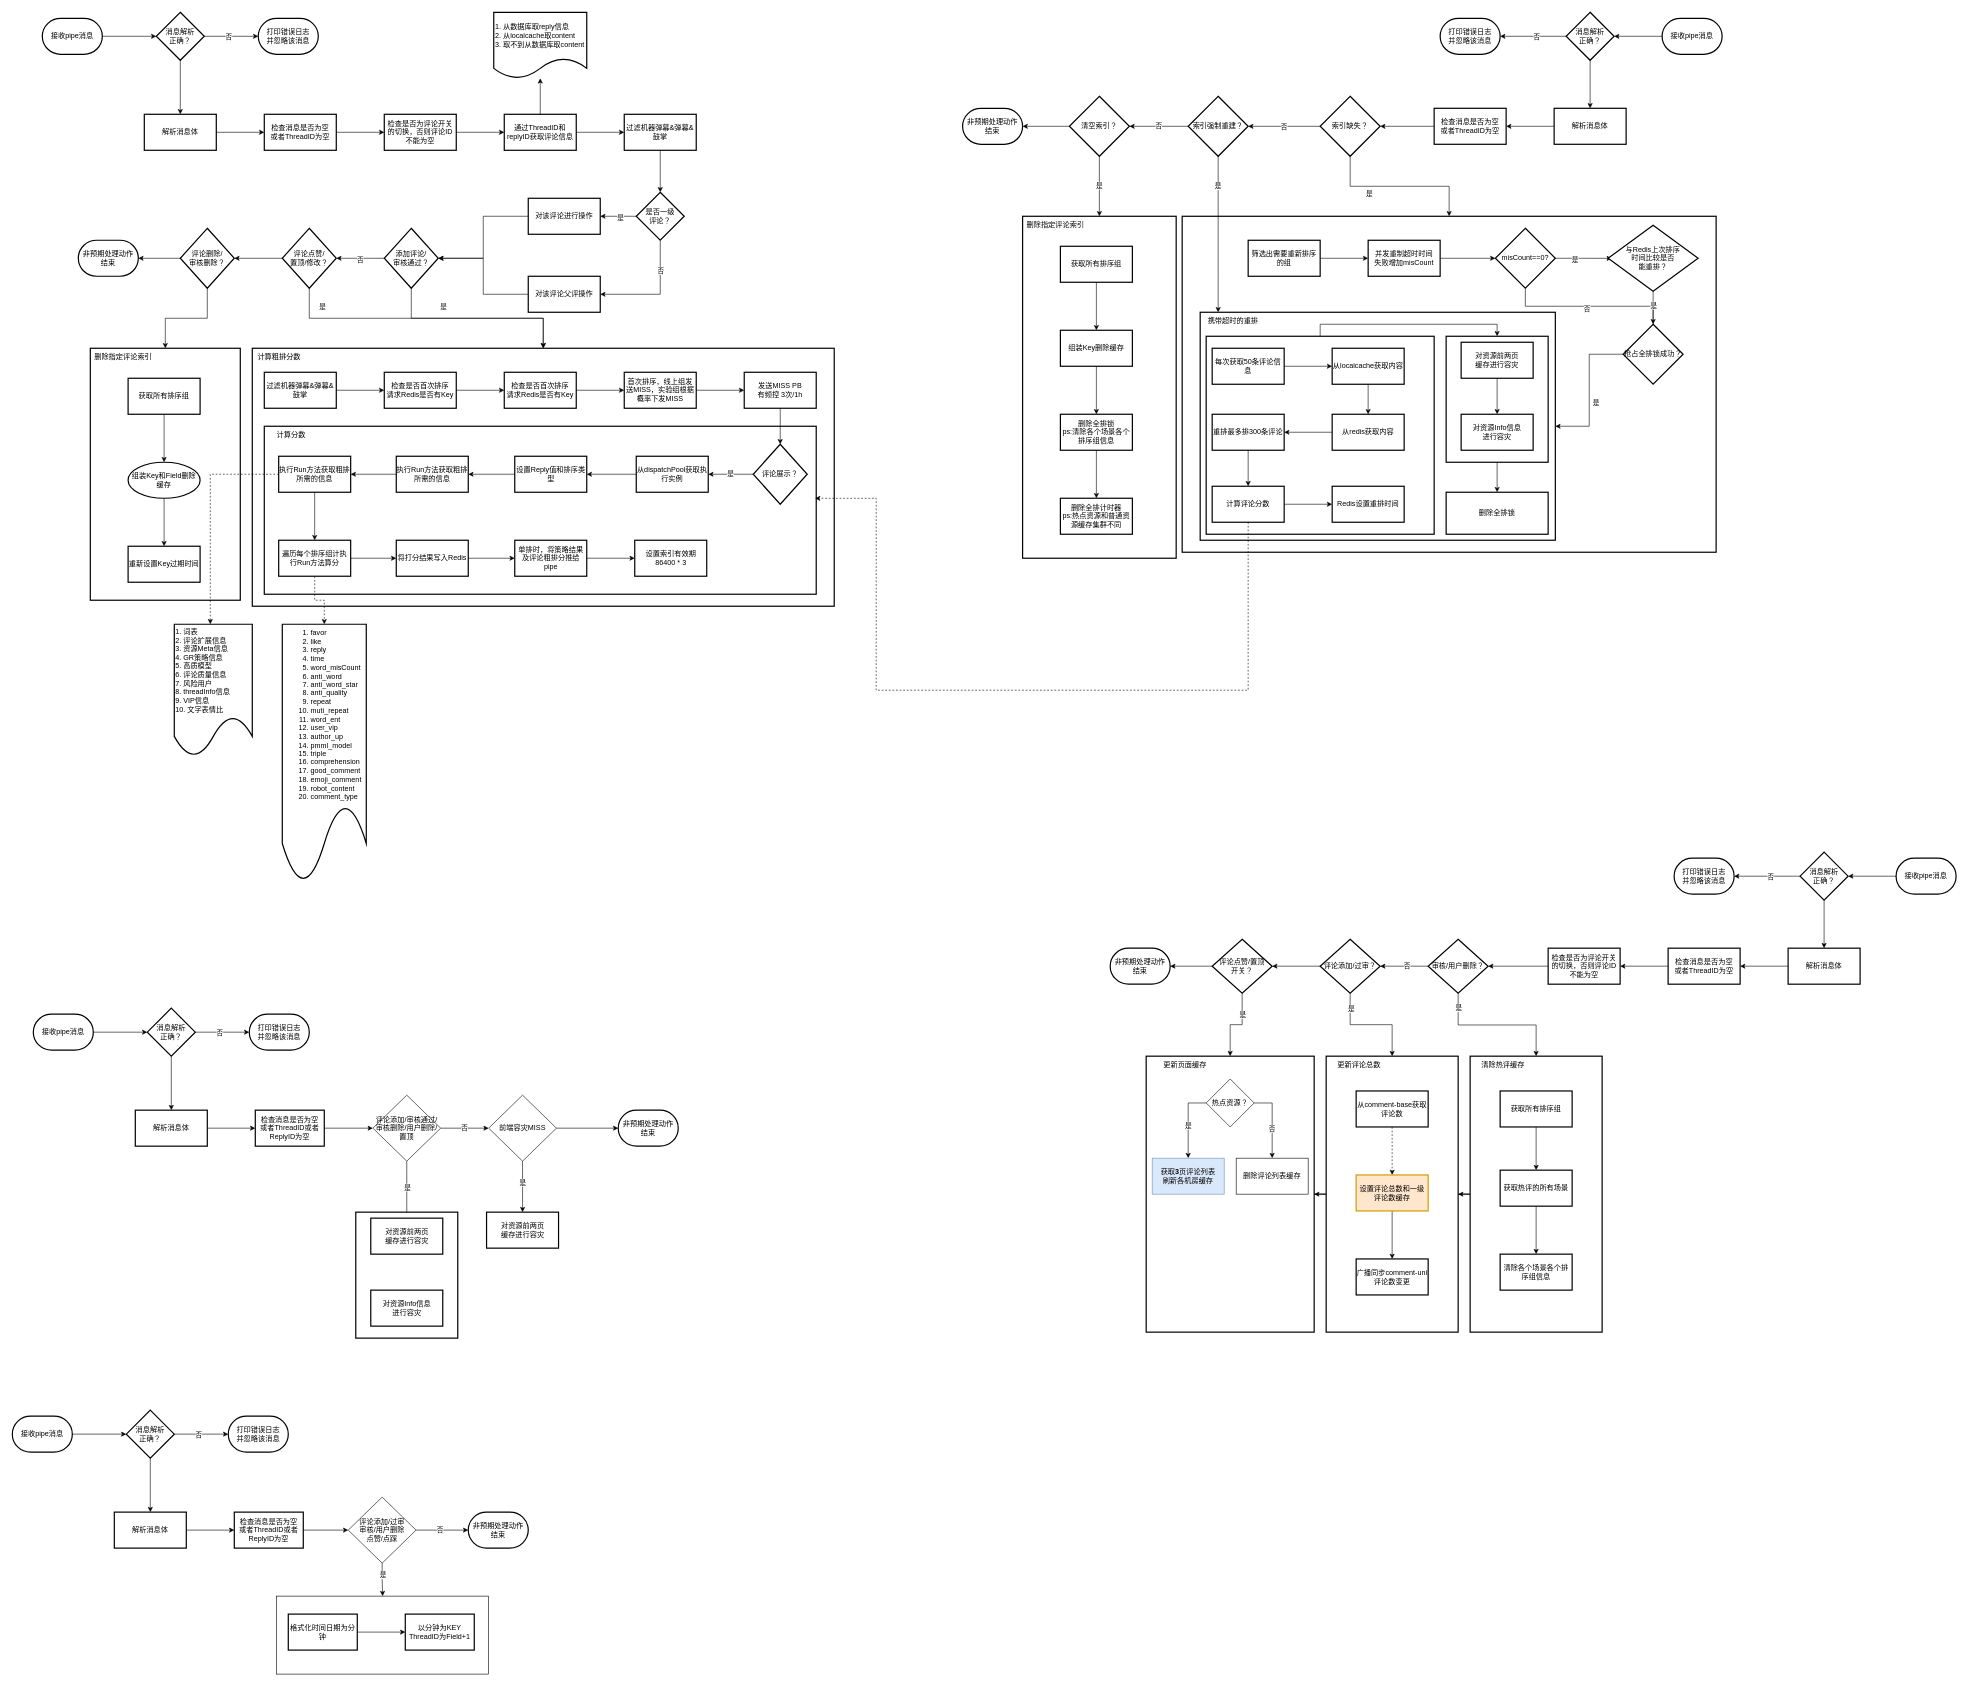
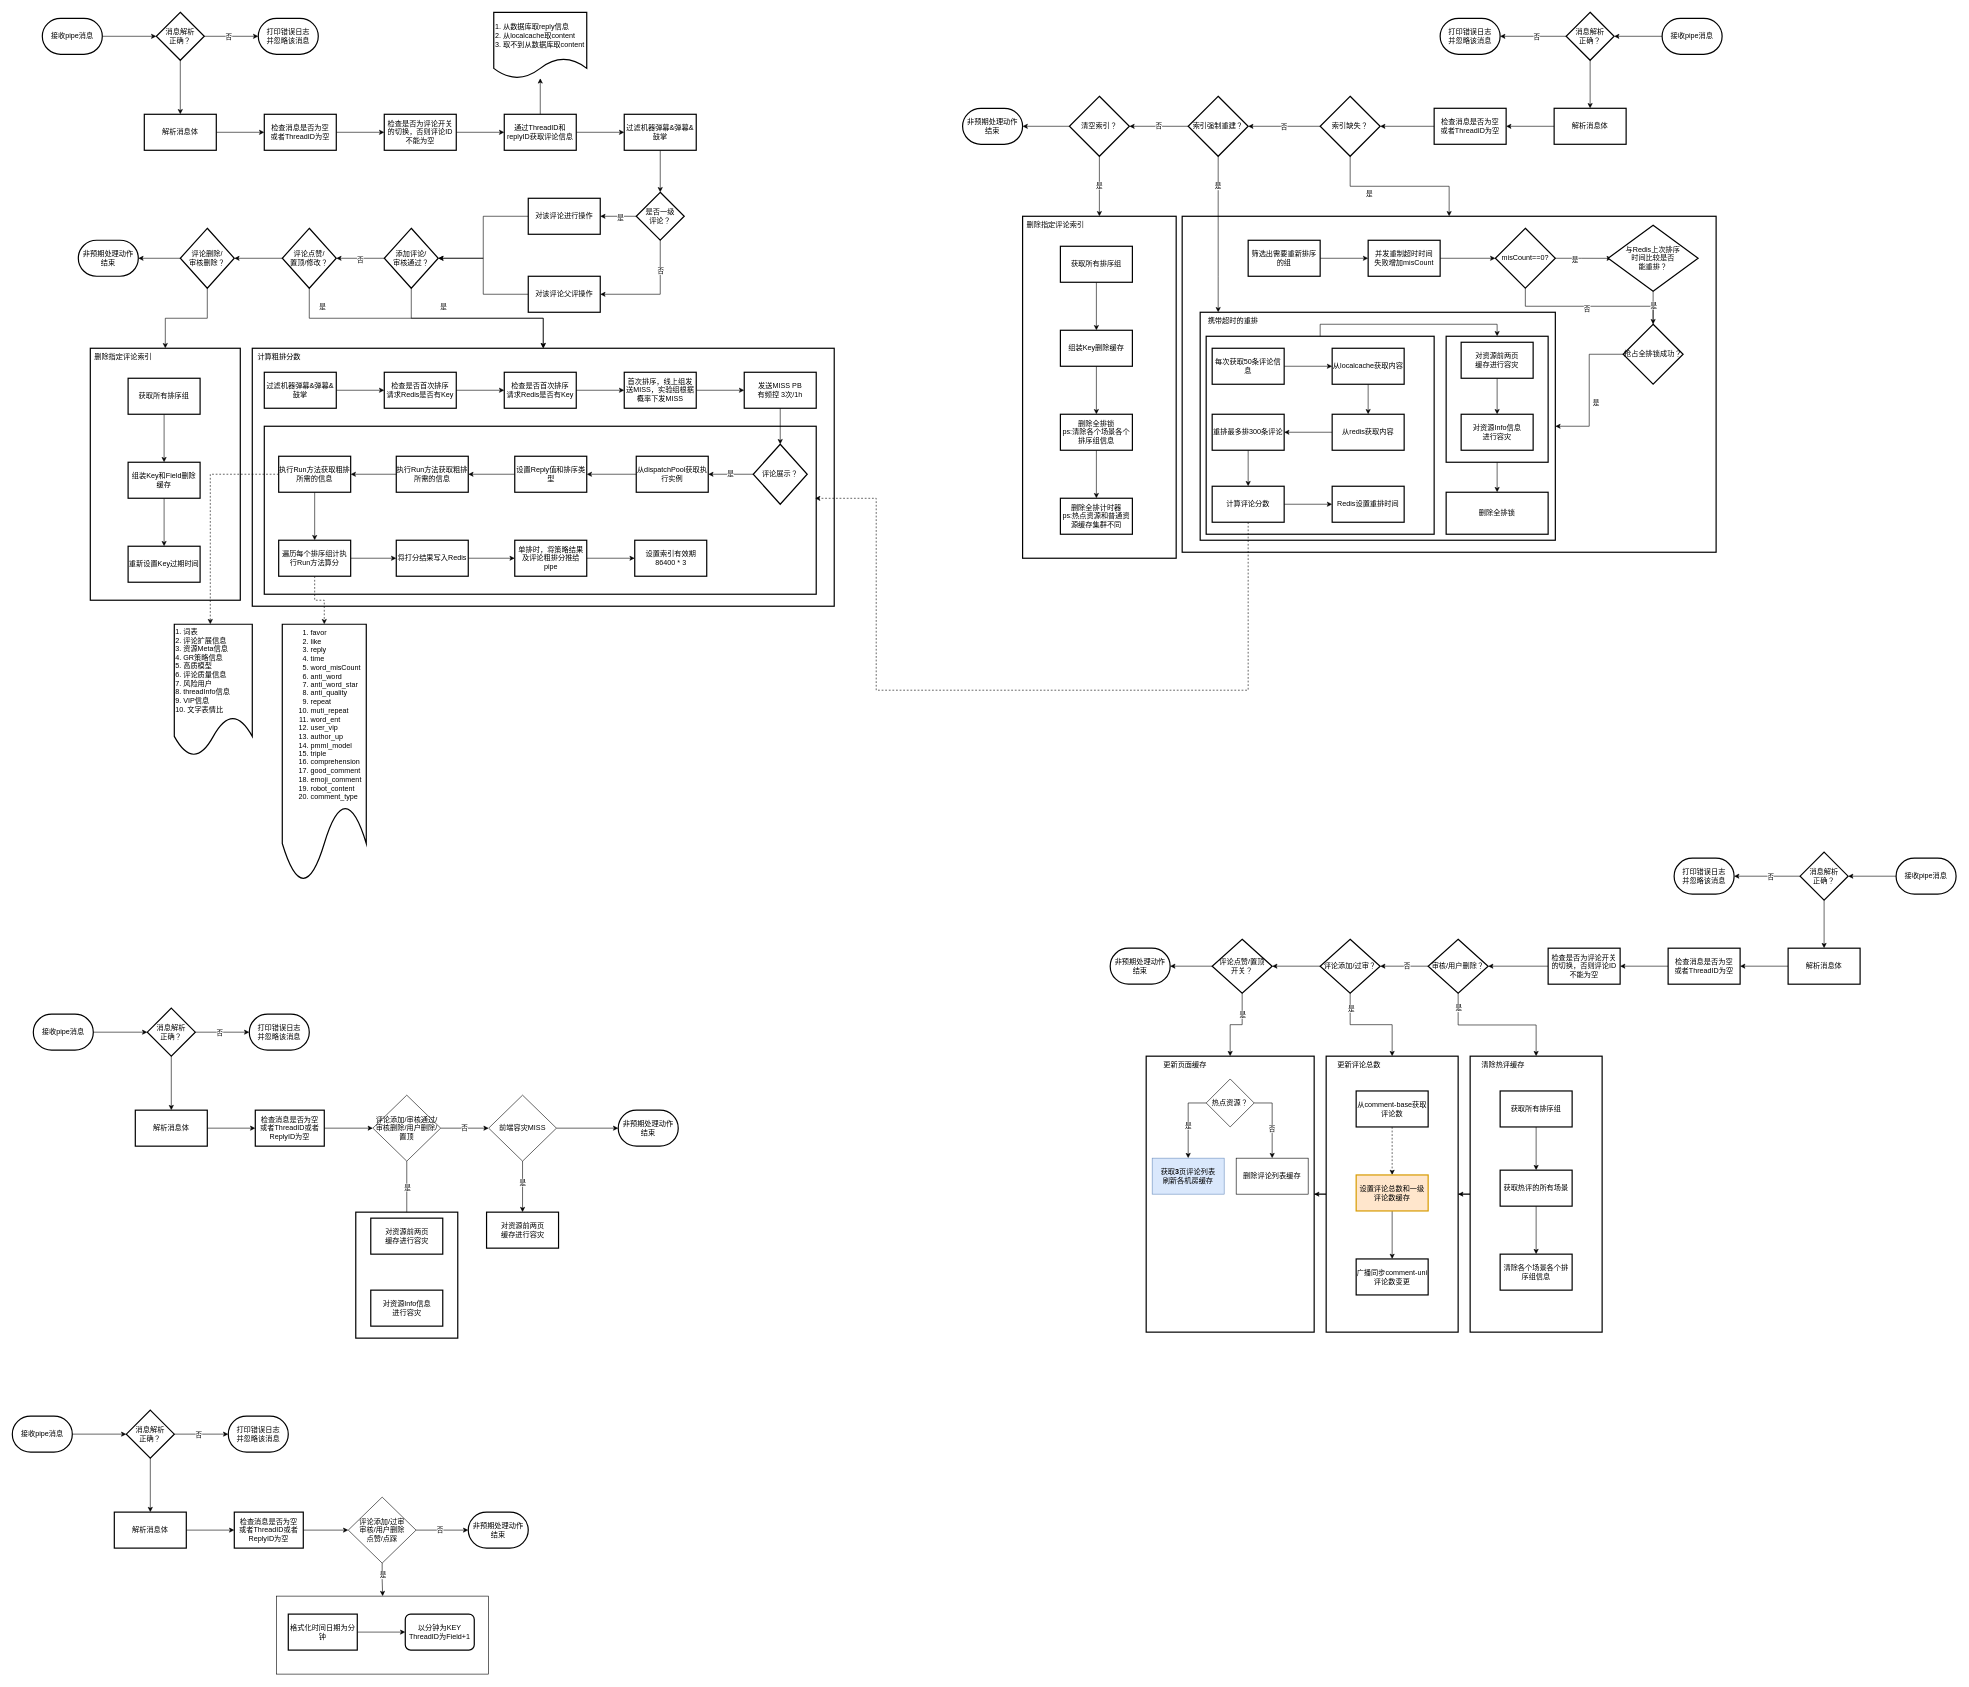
(291, 435) -> none
(164, 480) -> (164, 480)
(440, 1632) -> (440, 1632)
